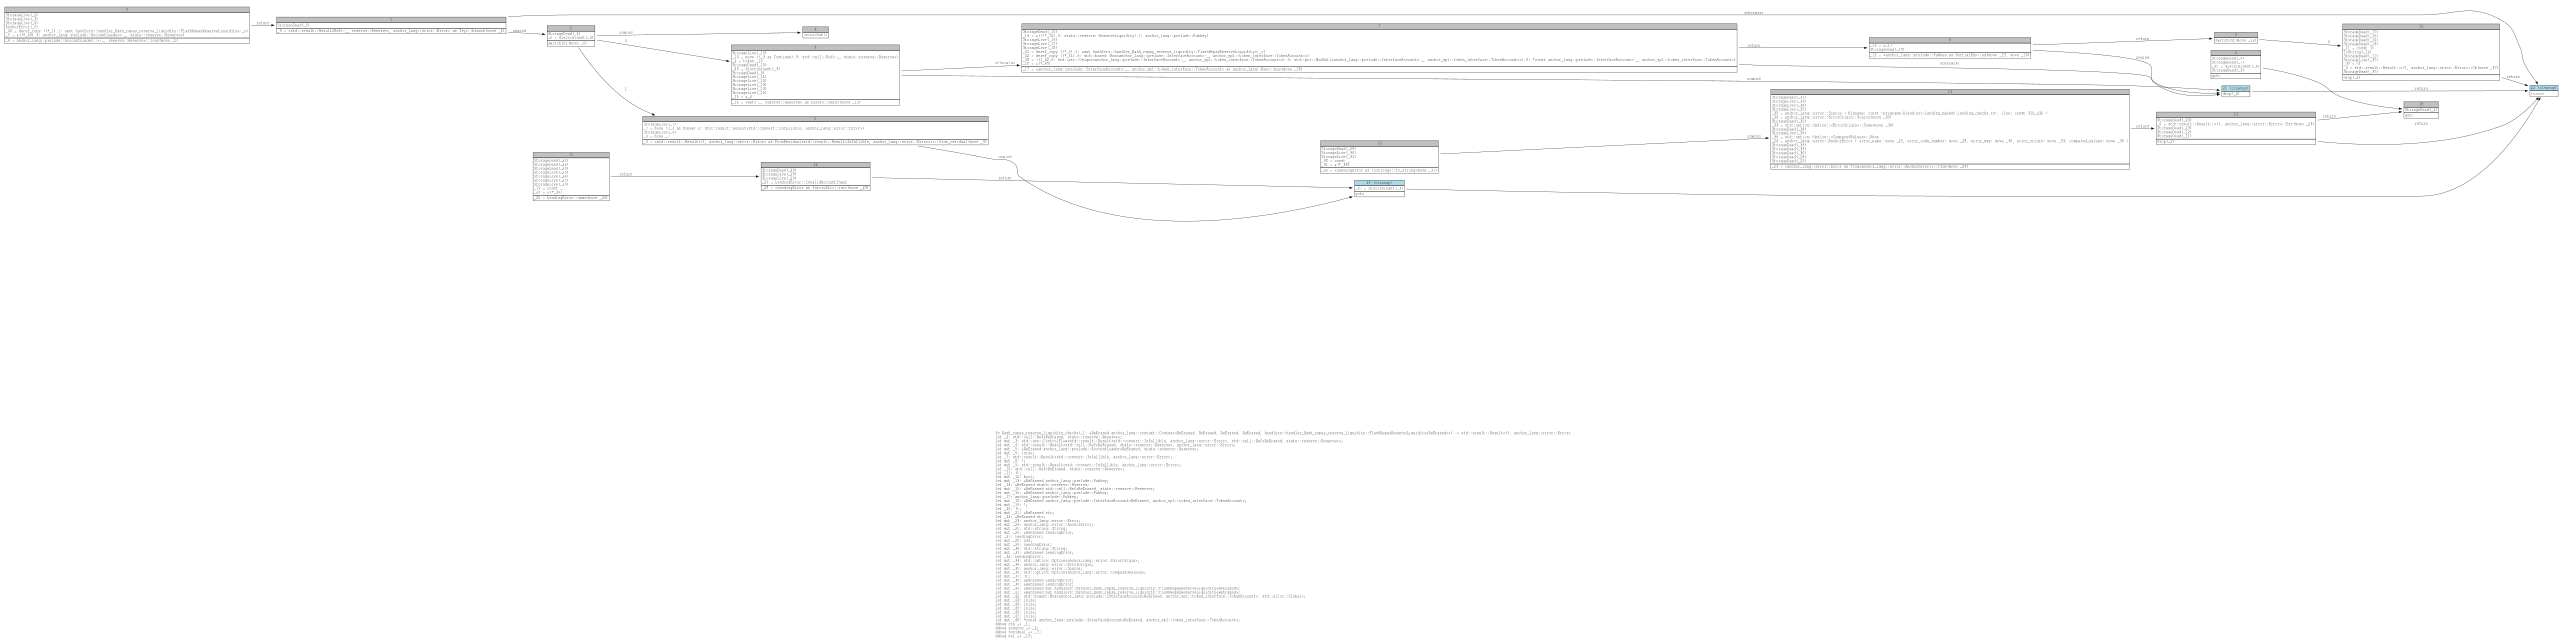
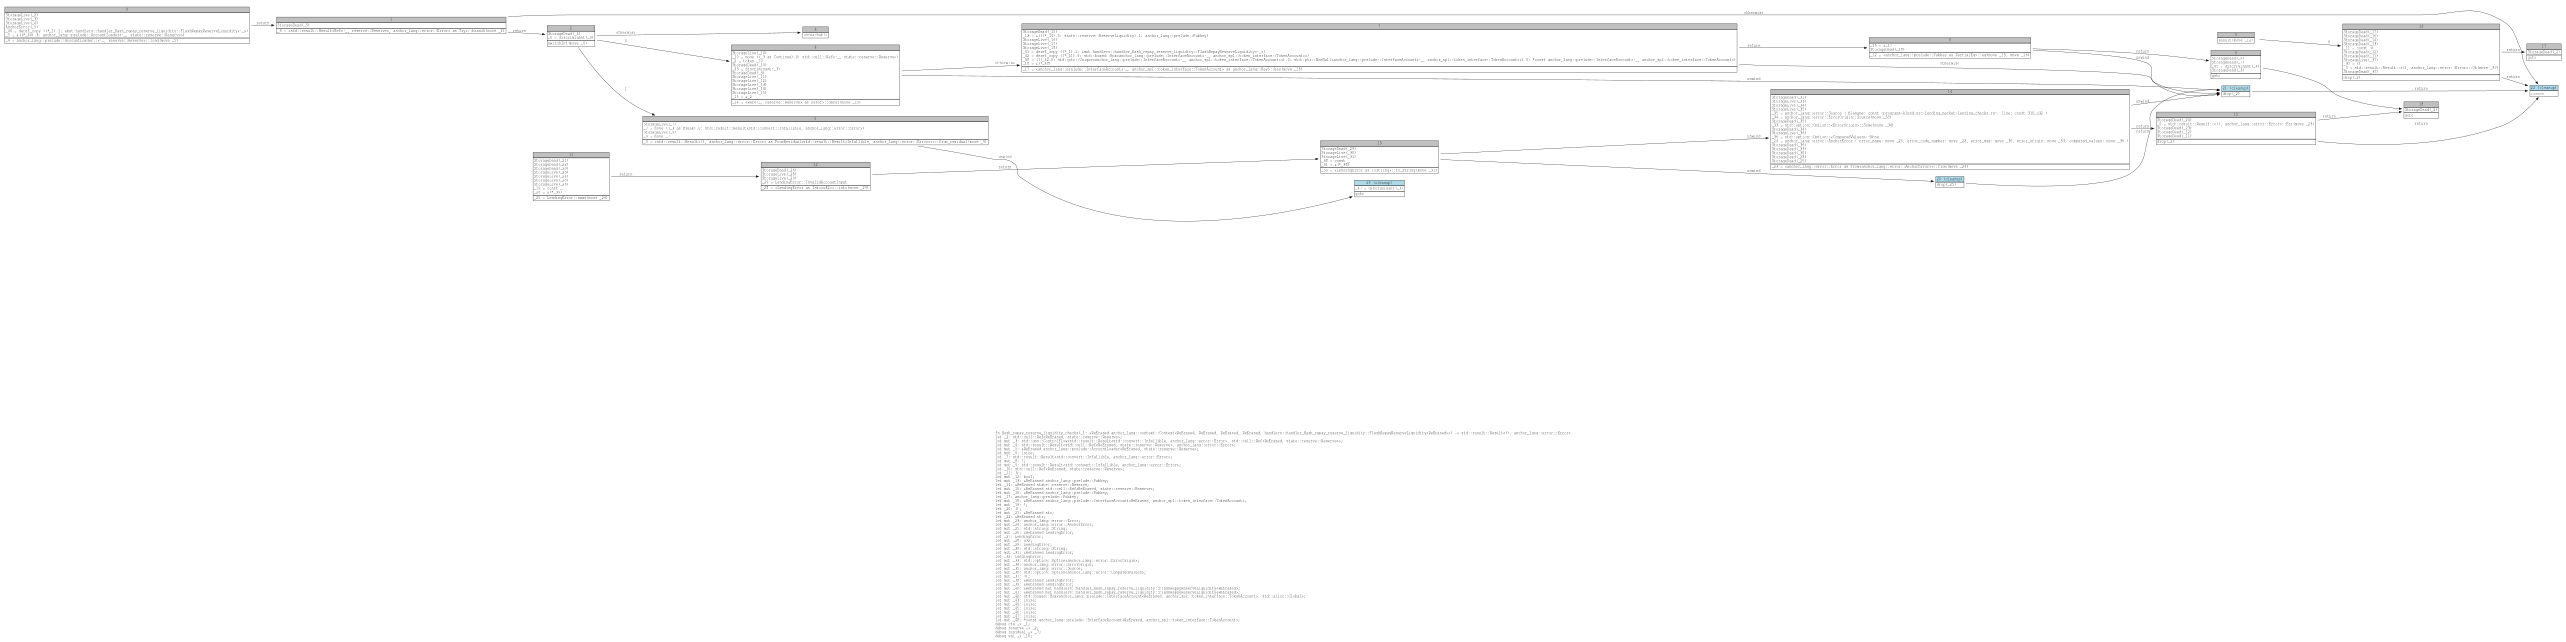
(519, 31) -> (519, 31)
(626, 33) -> (626, 33)
(2236, 40) -> (2236, 40)
(2121, 42) -> (2120, 52)
(2358, 52) -> (2361, 52)
none -> (2544, 52)
none -> (2174, 99)
none -> (1950, 182)
(1111, 183) -> (1094, 167)
(1993, 196) -> none
